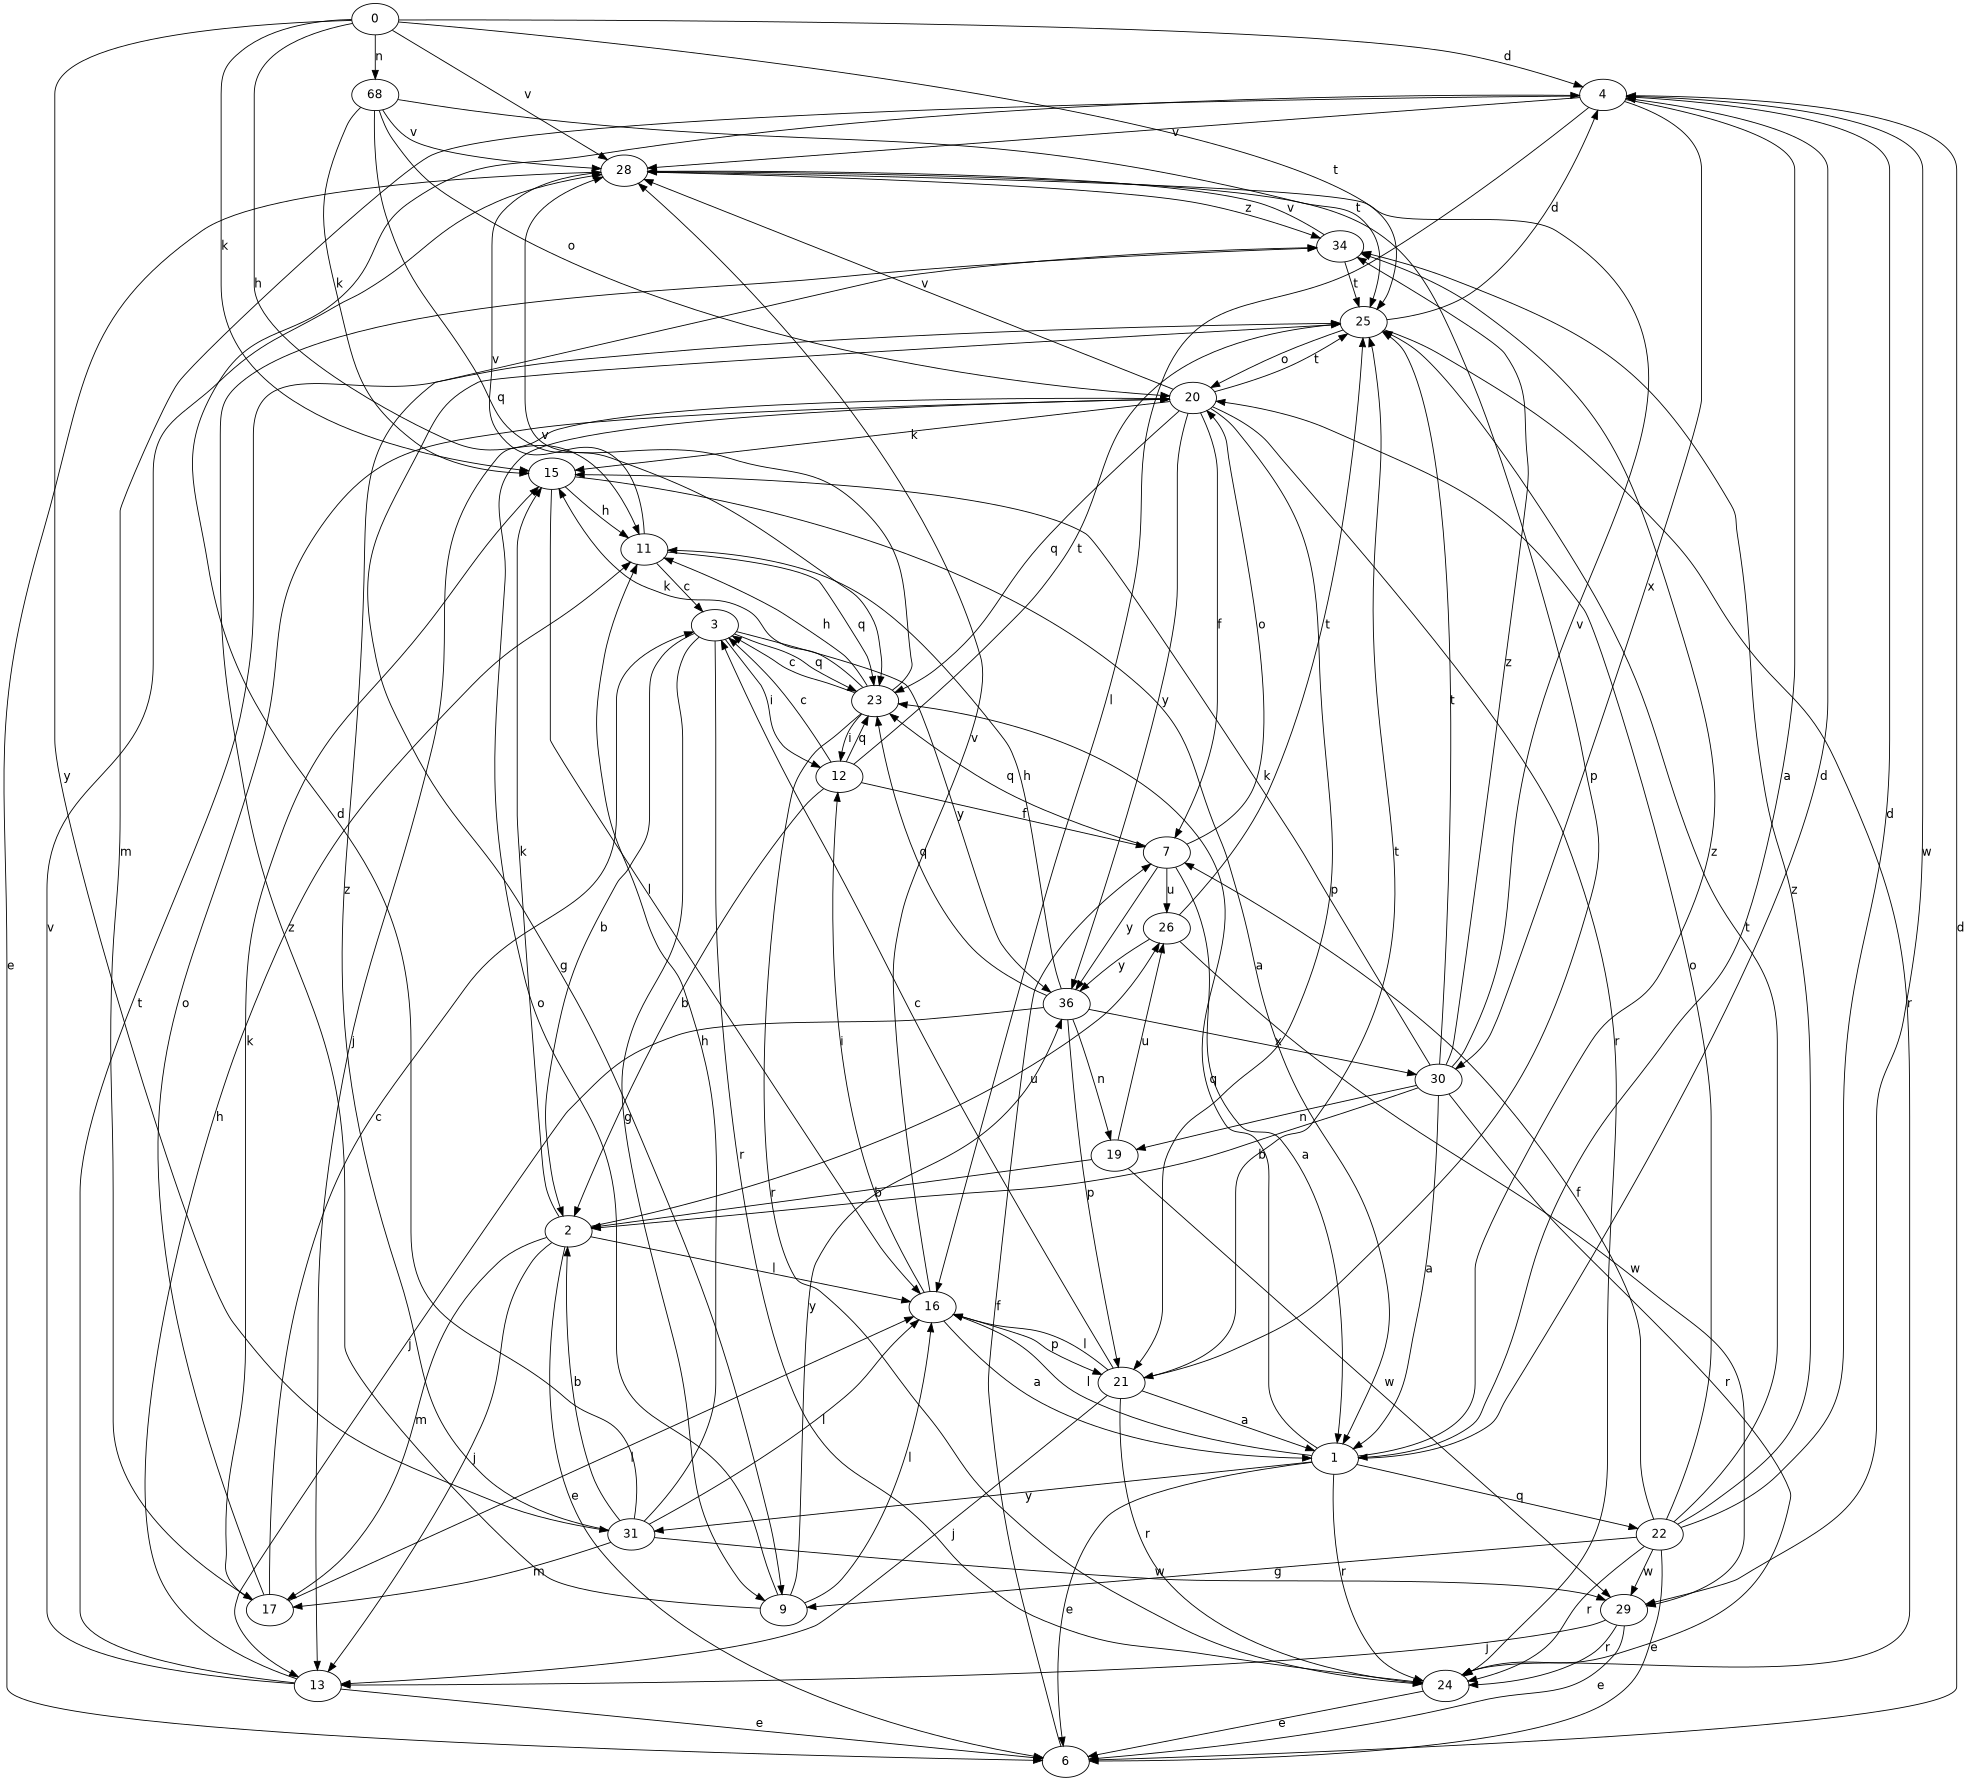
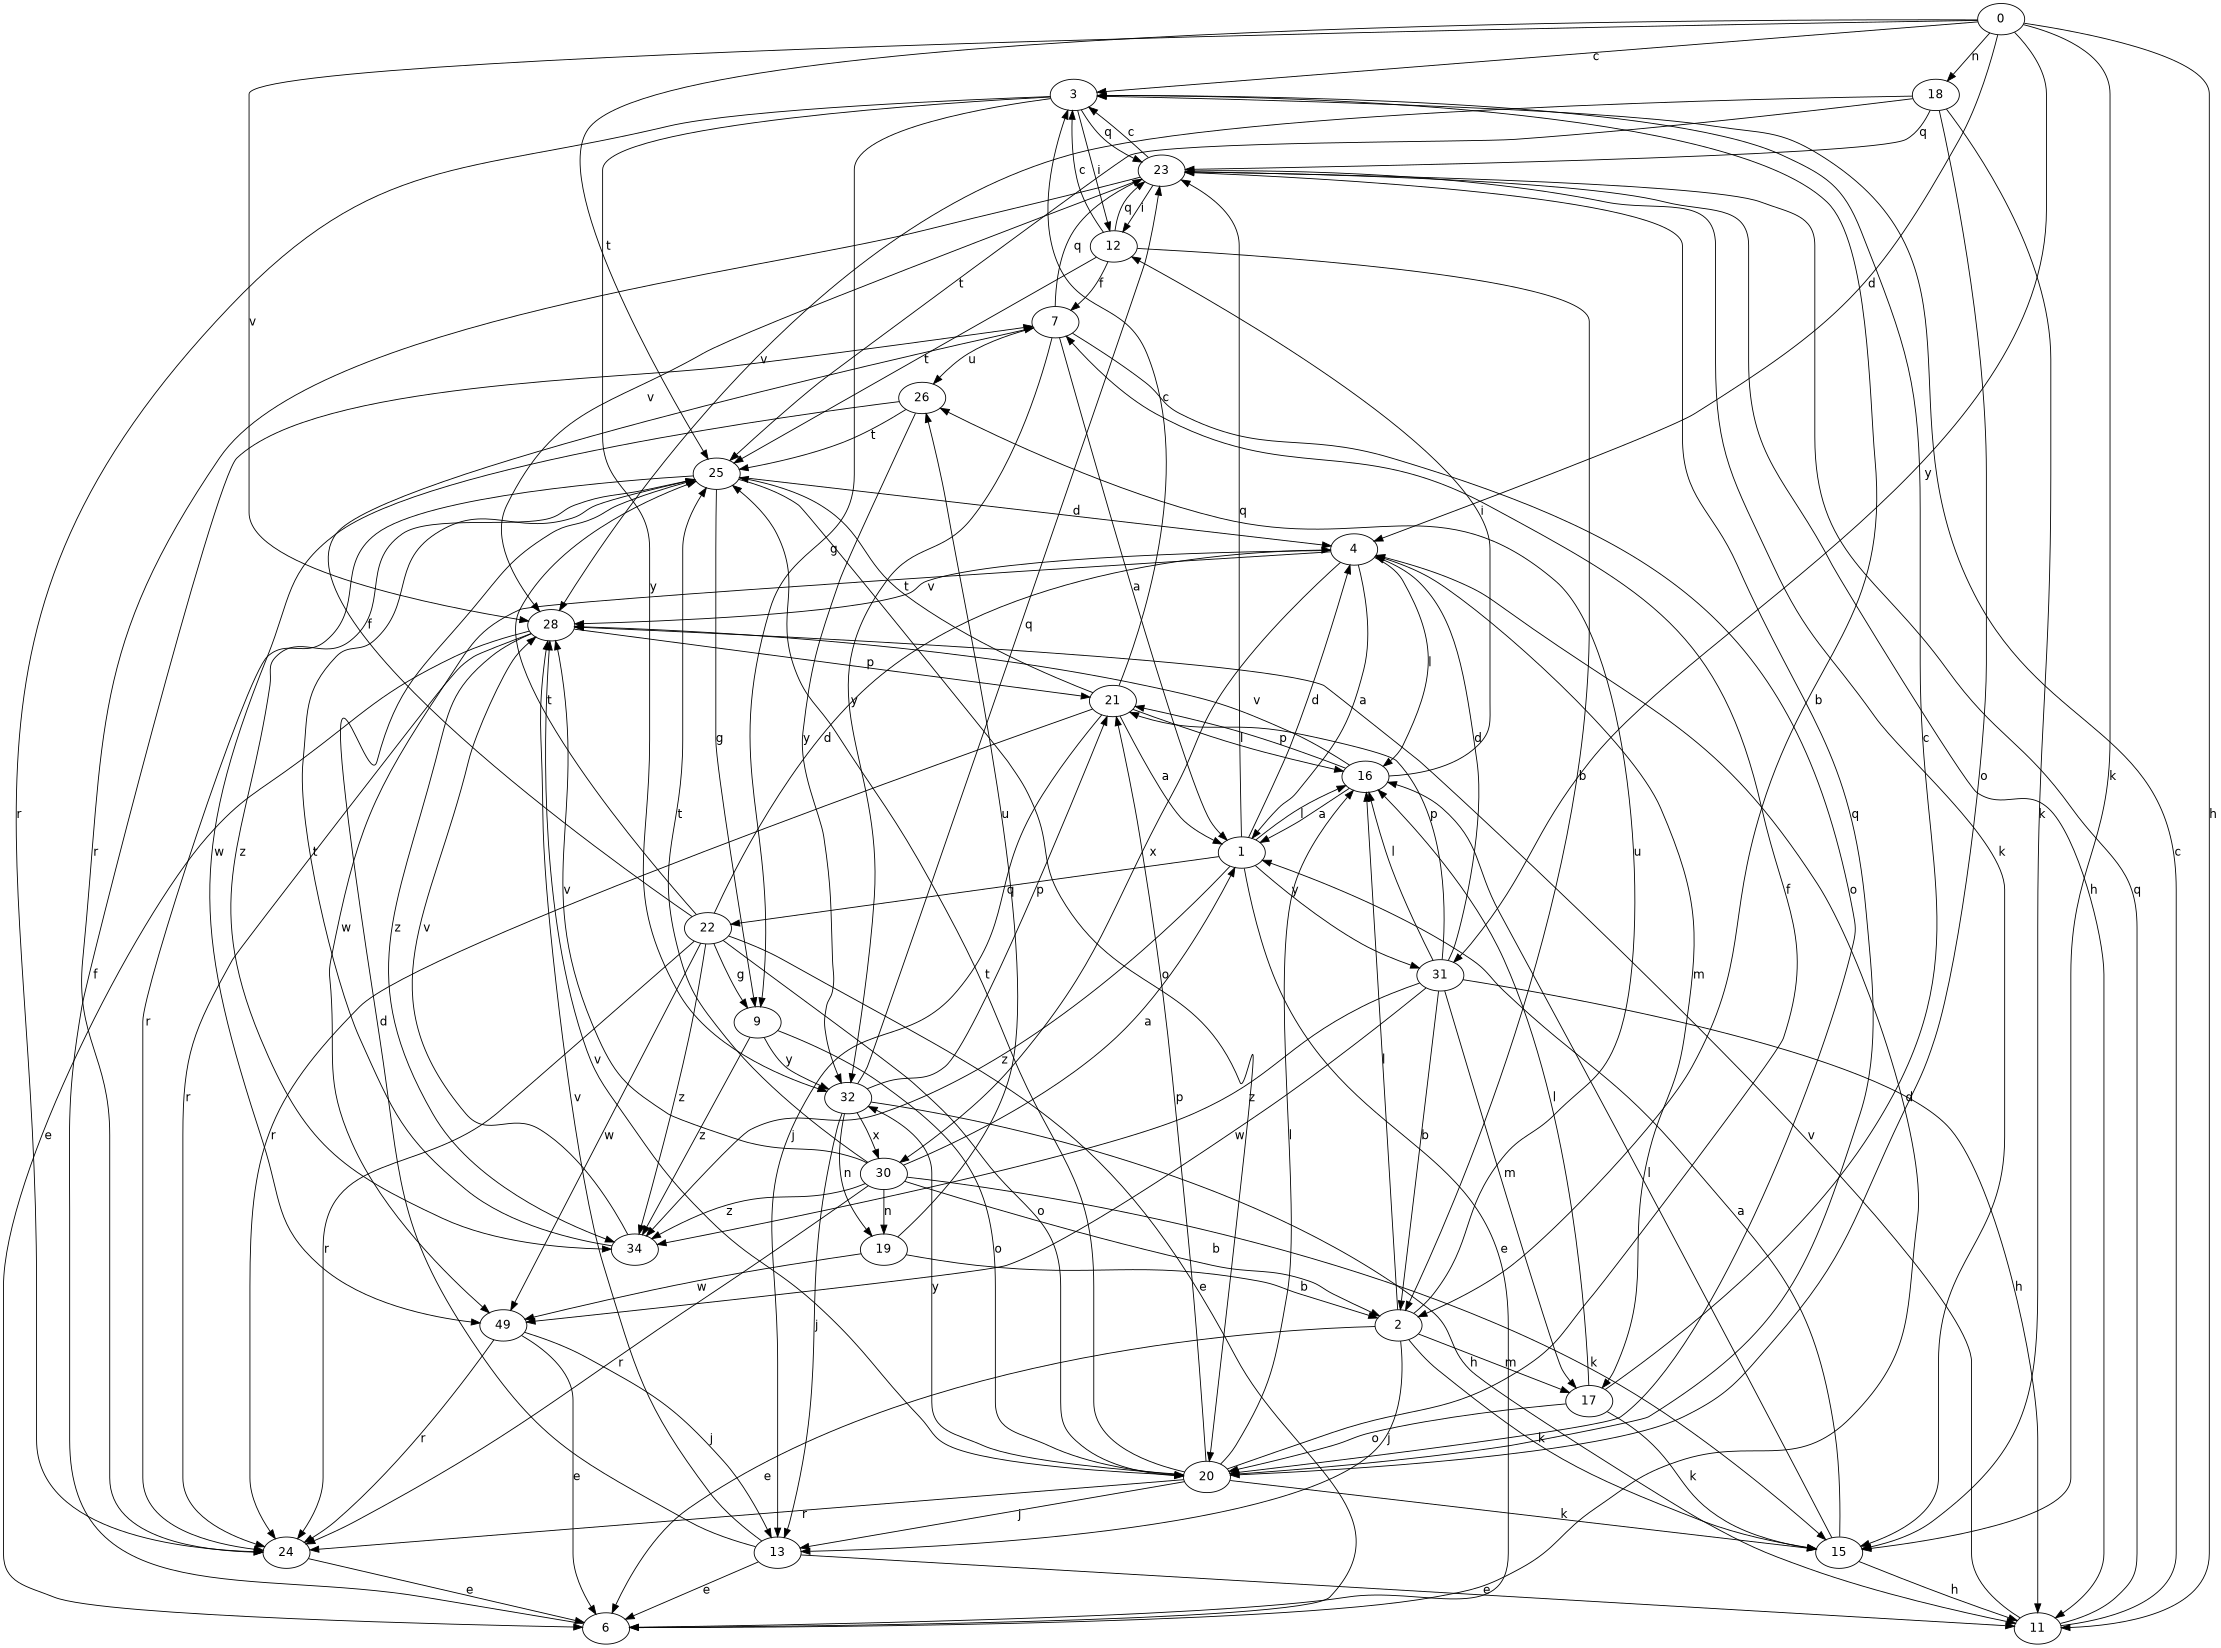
none -> (1542, 57)
(375, 95) -> (1936, 95)
none -> (1371, 751)
none -> (244, 811)
(140, 1004) -> (384, 1022)
(1067, 1004) -> (848, 1098)
(220, 1118) -> (1487, 1591)
(896, 1483) -> (1289, 1130)
(1345, 1591) -> (193, 1042)
(1624, 1610) -> (503, 1325)
